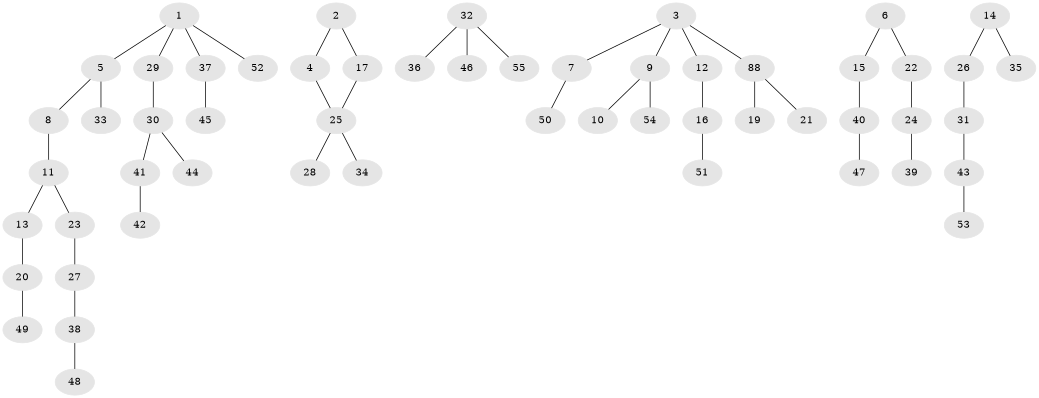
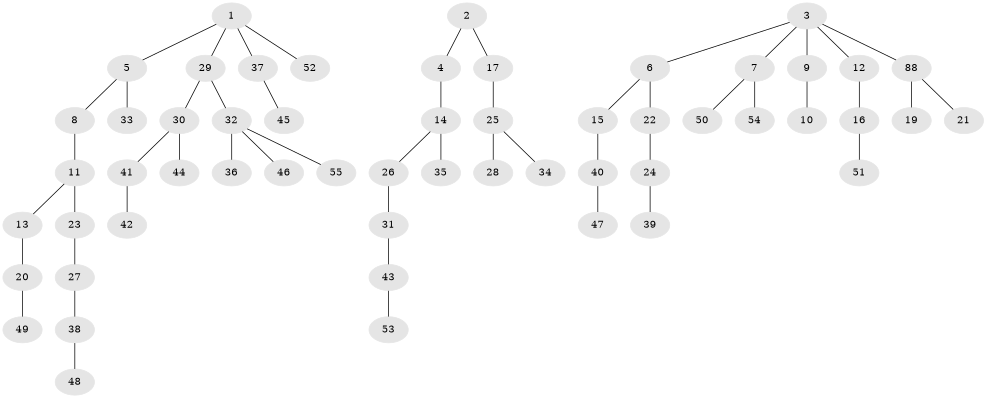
none -> (729, 42)
none -> (219, 94)
(323, 94) -> (441, 95)
(650, 95) -> (755, 95)
